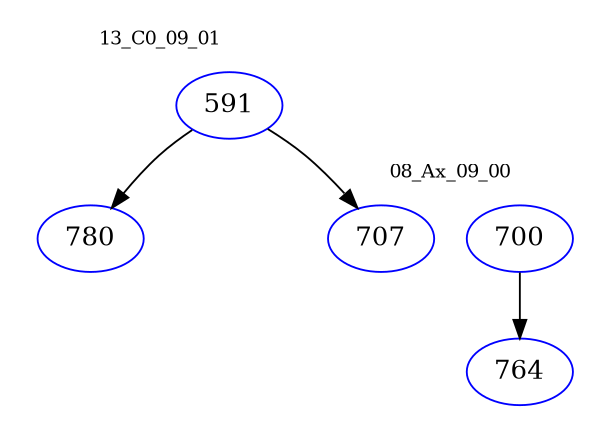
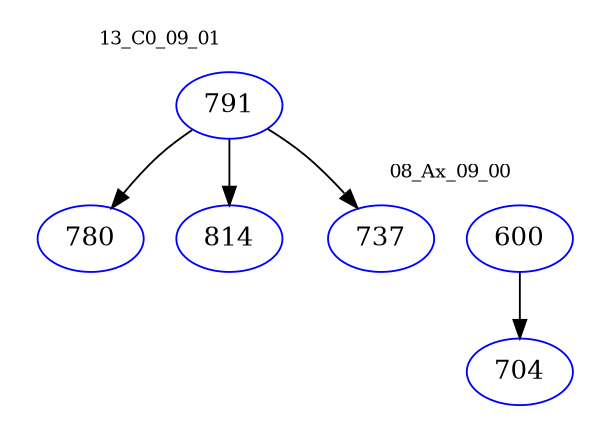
(229, 105) -> (229, 105)
none -> (229, 239)
(381, 239) -> (381, 239)
(520, 239) -> (520, 239)
(520, 372) -> (520, 372)
